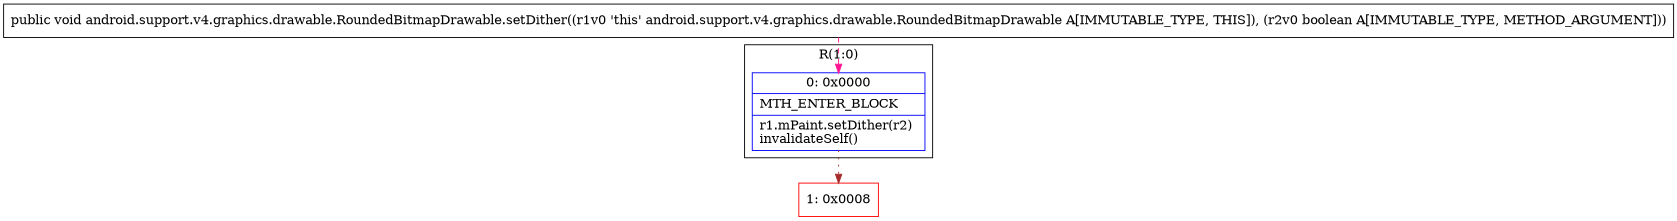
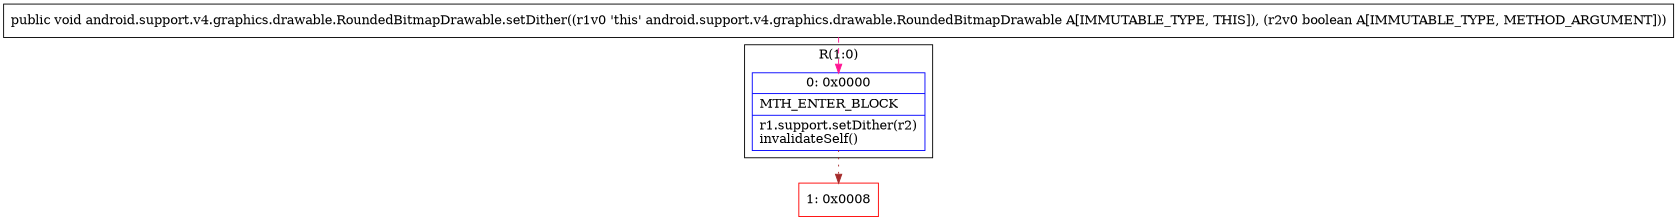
(836, 126) -> (839, 126)
